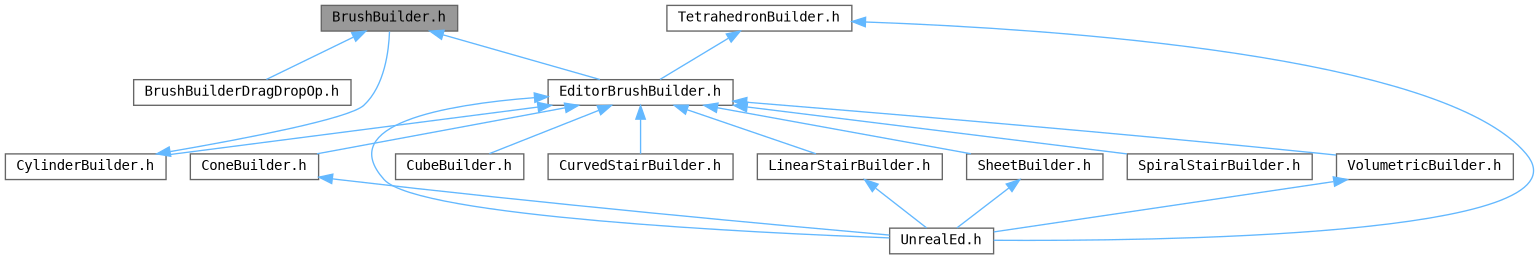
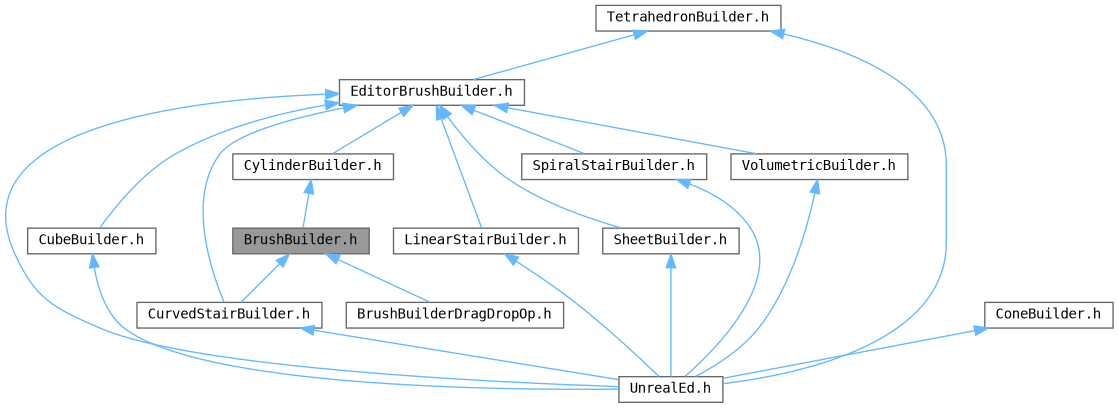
(521, 57) -> (260, 283)
(441, 131) -> none
none -> (757, 276)
none -> (466, 355)
none -> (333, 379)
